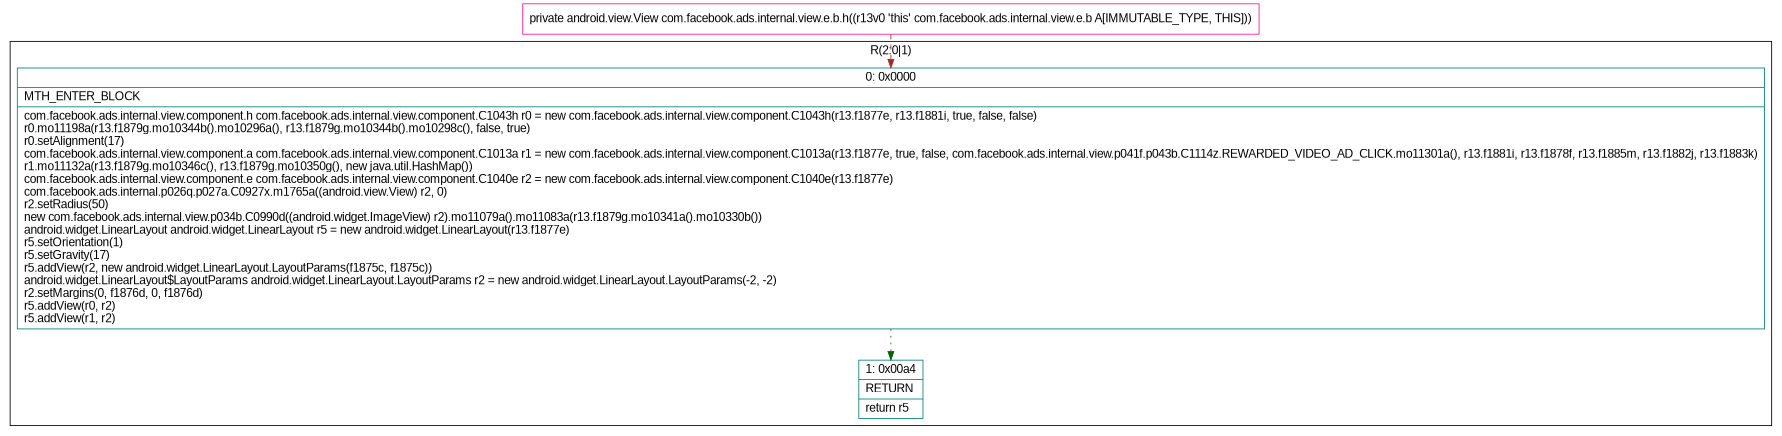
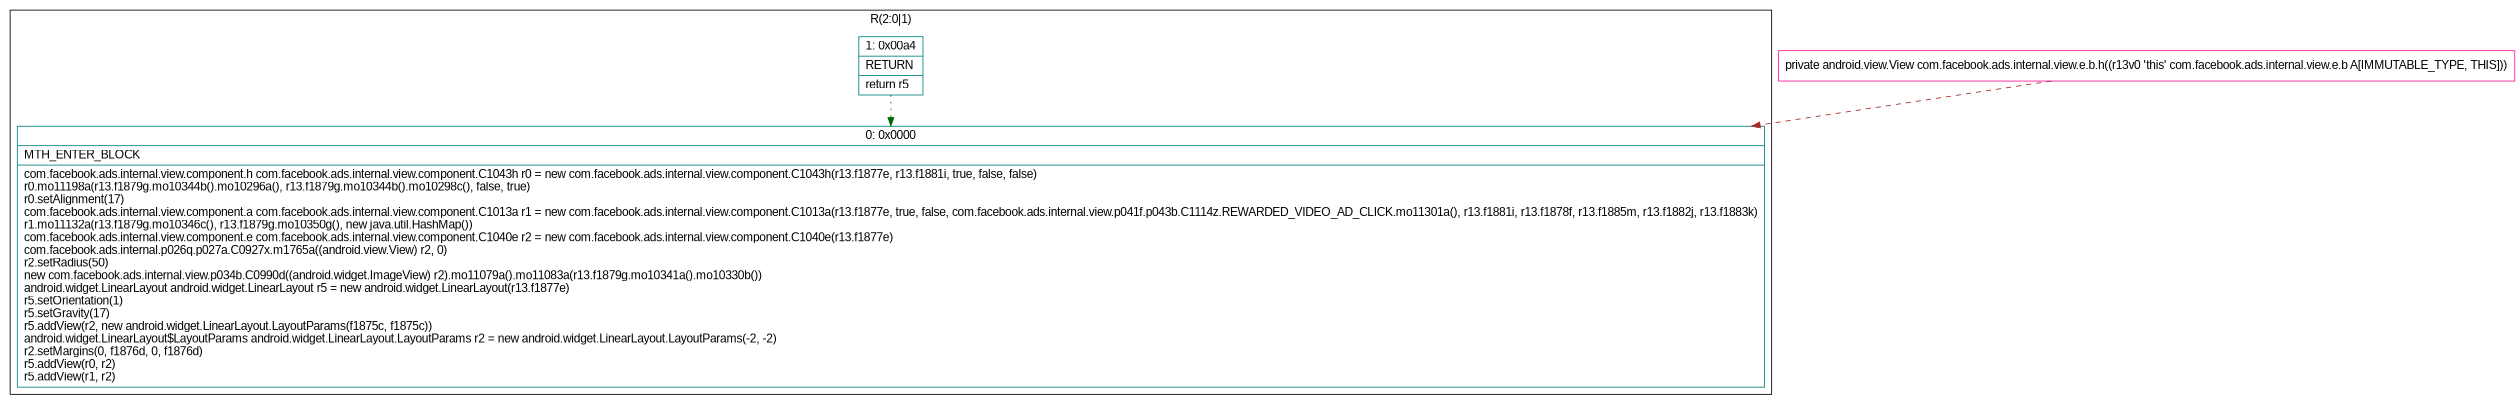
(891, 340) -> (891, 106)
